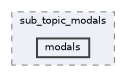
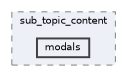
(63, 21) -> (64, 21)
